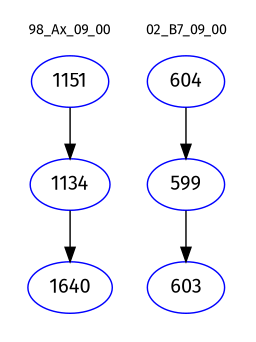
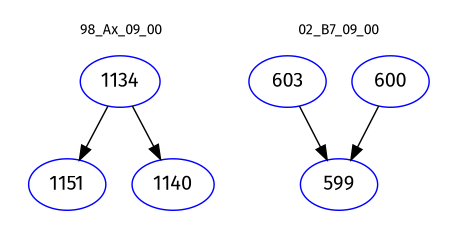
(186, 82) -> (391, 82)
(70, 126) -> (97, 127)
(186, 229) -> (310, 127)
(70, 288) -> (173, 185)
